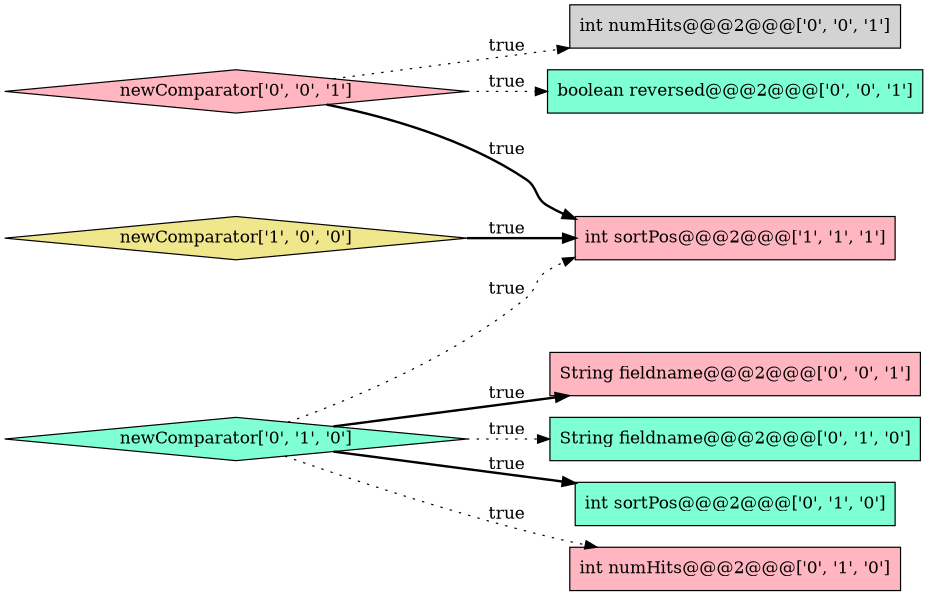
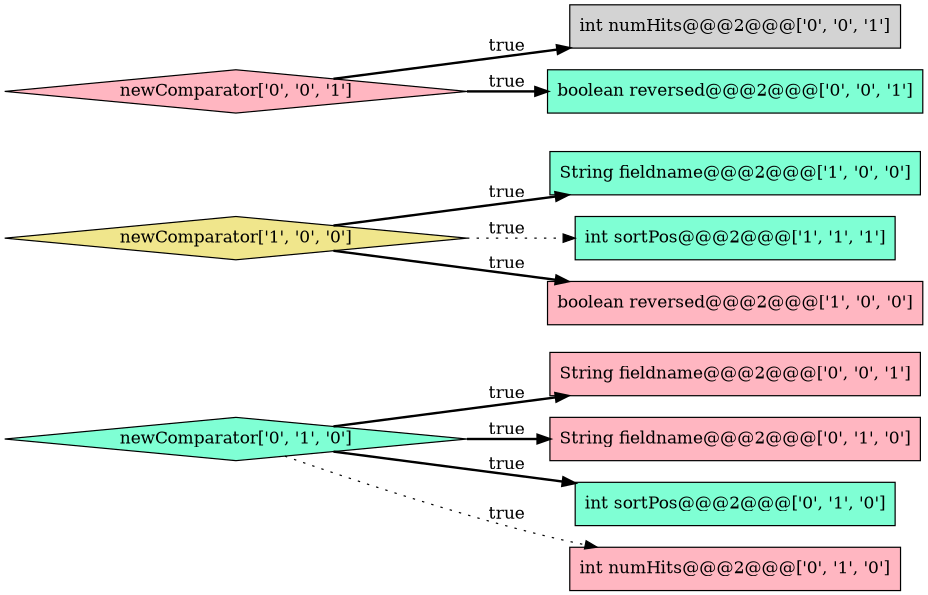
(445, 64) -> (445, 64)
(501, 91) -> (501, 91)
(454, 142) -> none
none -> (735, 173)
(515, 238) -> (515, 238)
(735, 238) -> (735, 238)
none -> (735, 303)
(436, 357) -> none
(502, 439) -> (502, 439)
(735, 439) -> (735, 439)
